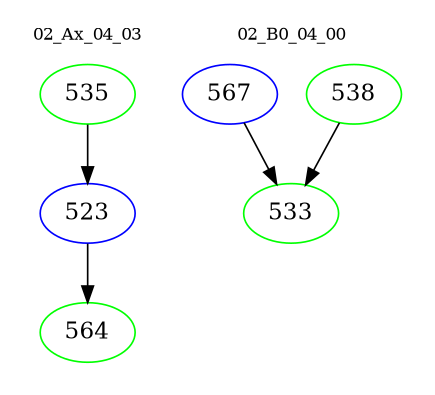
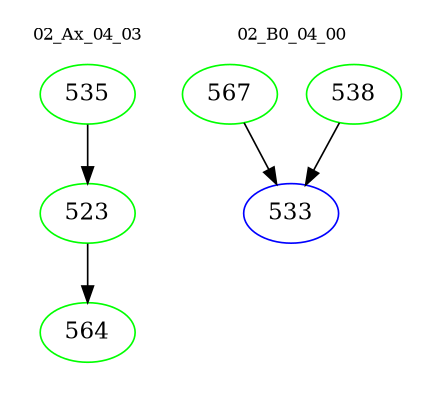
(230, 94) -> (230, 94)
(88, 213) -> (88, 213)
(291, 213) -> (291, 213)
